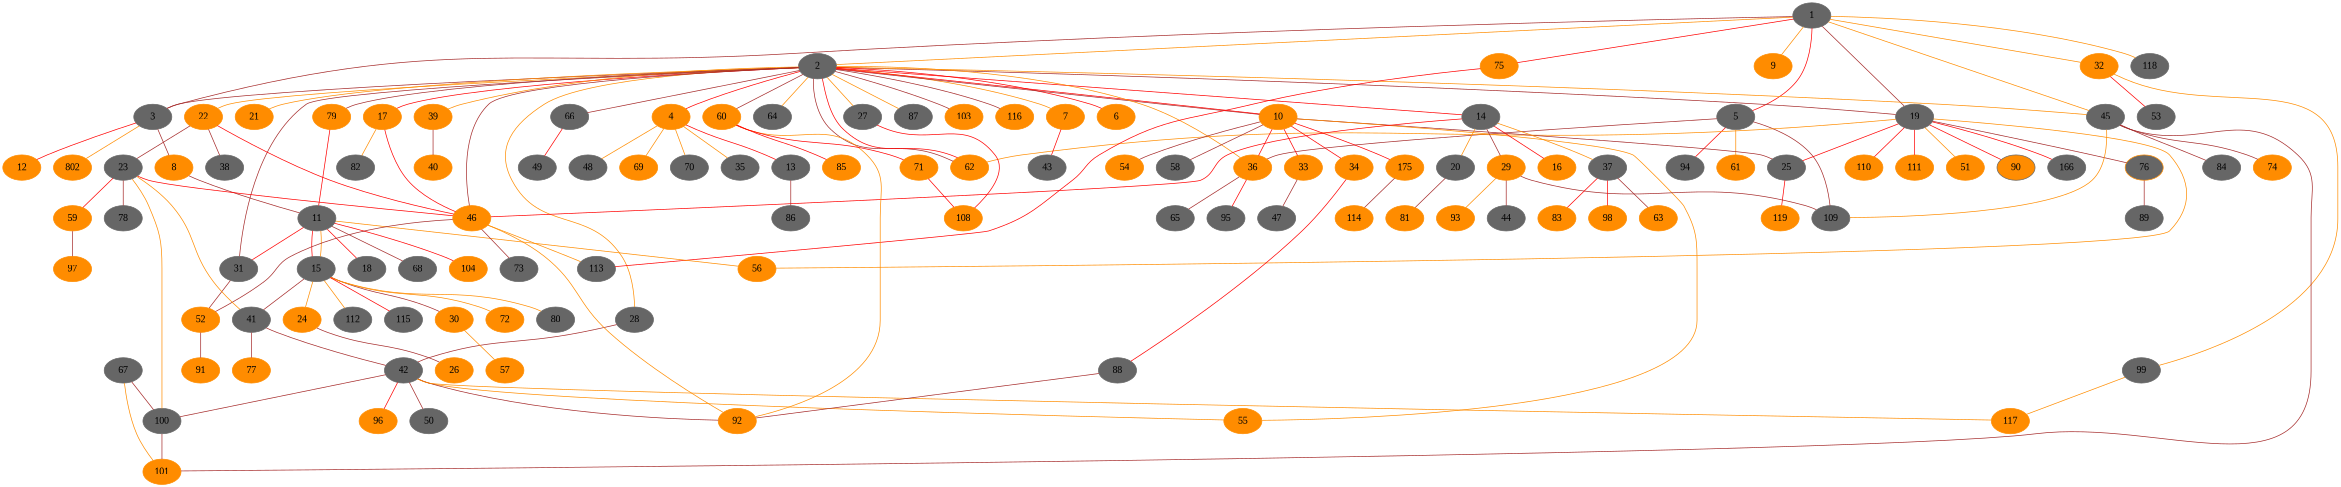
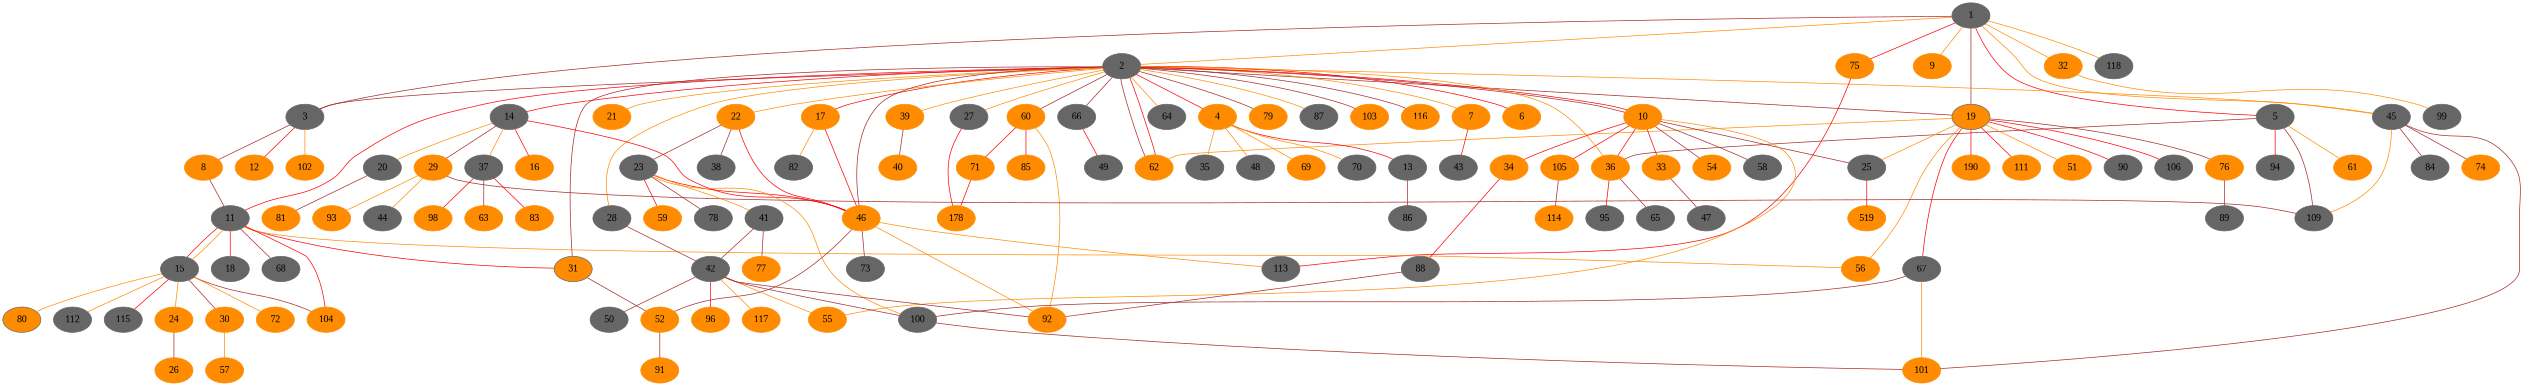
(1915, 117) -> (1971, 117)
(2156, 117) -> none
(1850, 142) -> (1919, 142)
(73, 168) -> (305, 168)
(324, 168) -> (594, 90)
(1405, 168) -> (1560, 168)
(1864, 168) -> (1971, 168)
(2016, 168) -> (2123, 168)
(2067, 168) -> (2174, 168)
(2144, 168) -> (2224, 168)
none -> (1934, 190)
(1506, 193) -> (408, 193)
(963, 218) -> (956, 218)
(1780, 218) -> (1867, 218)
(73, 269) -> none
(239, 269) -> (573, 269)
(284, 294) -> (253, 294)
(556, 320) -> (22, 320)
(2076, 396) -> none
